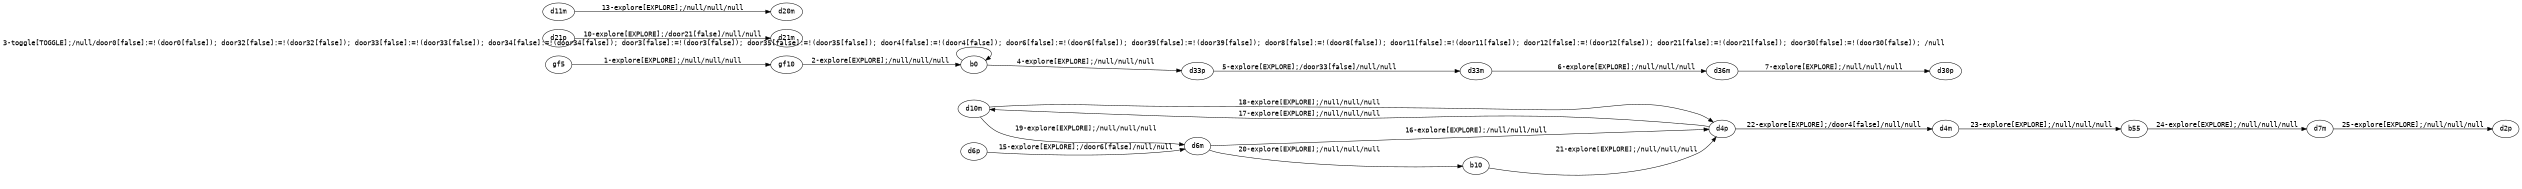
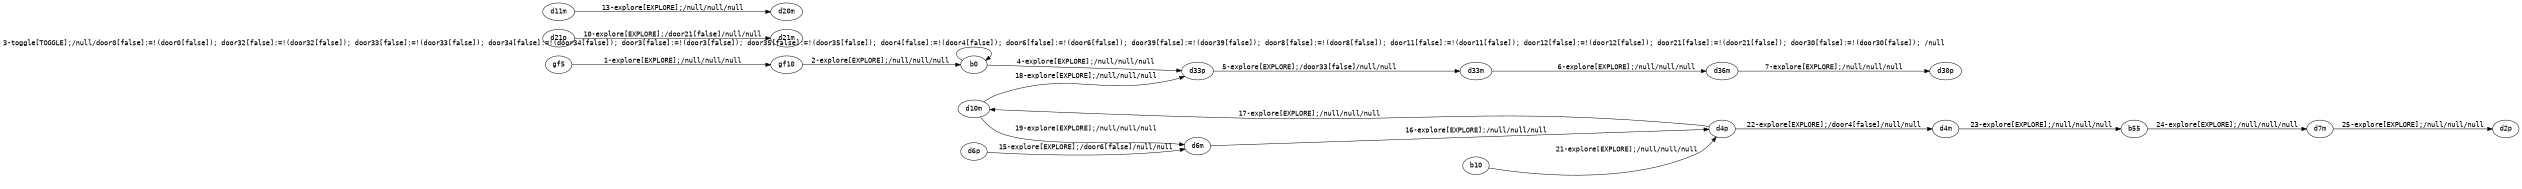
(1351, 107) -> (1081, 84)
(1333, 165) -> none
